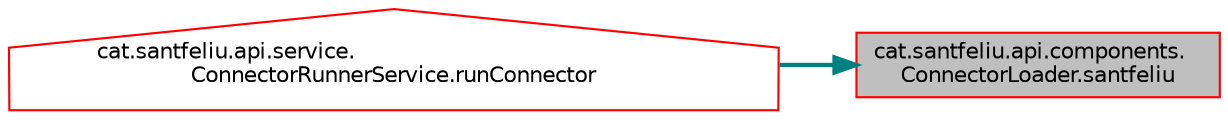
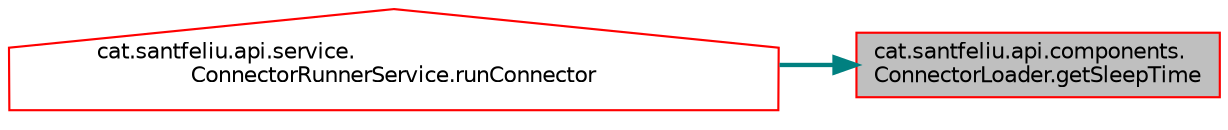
(1038, 65) -> (1038, 65)
